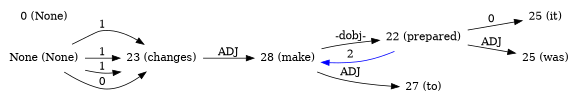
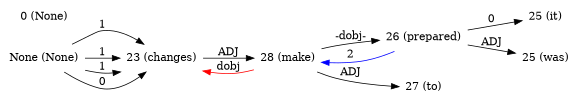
(424, 37) -> (424, 37)
none -> (232, 73)
